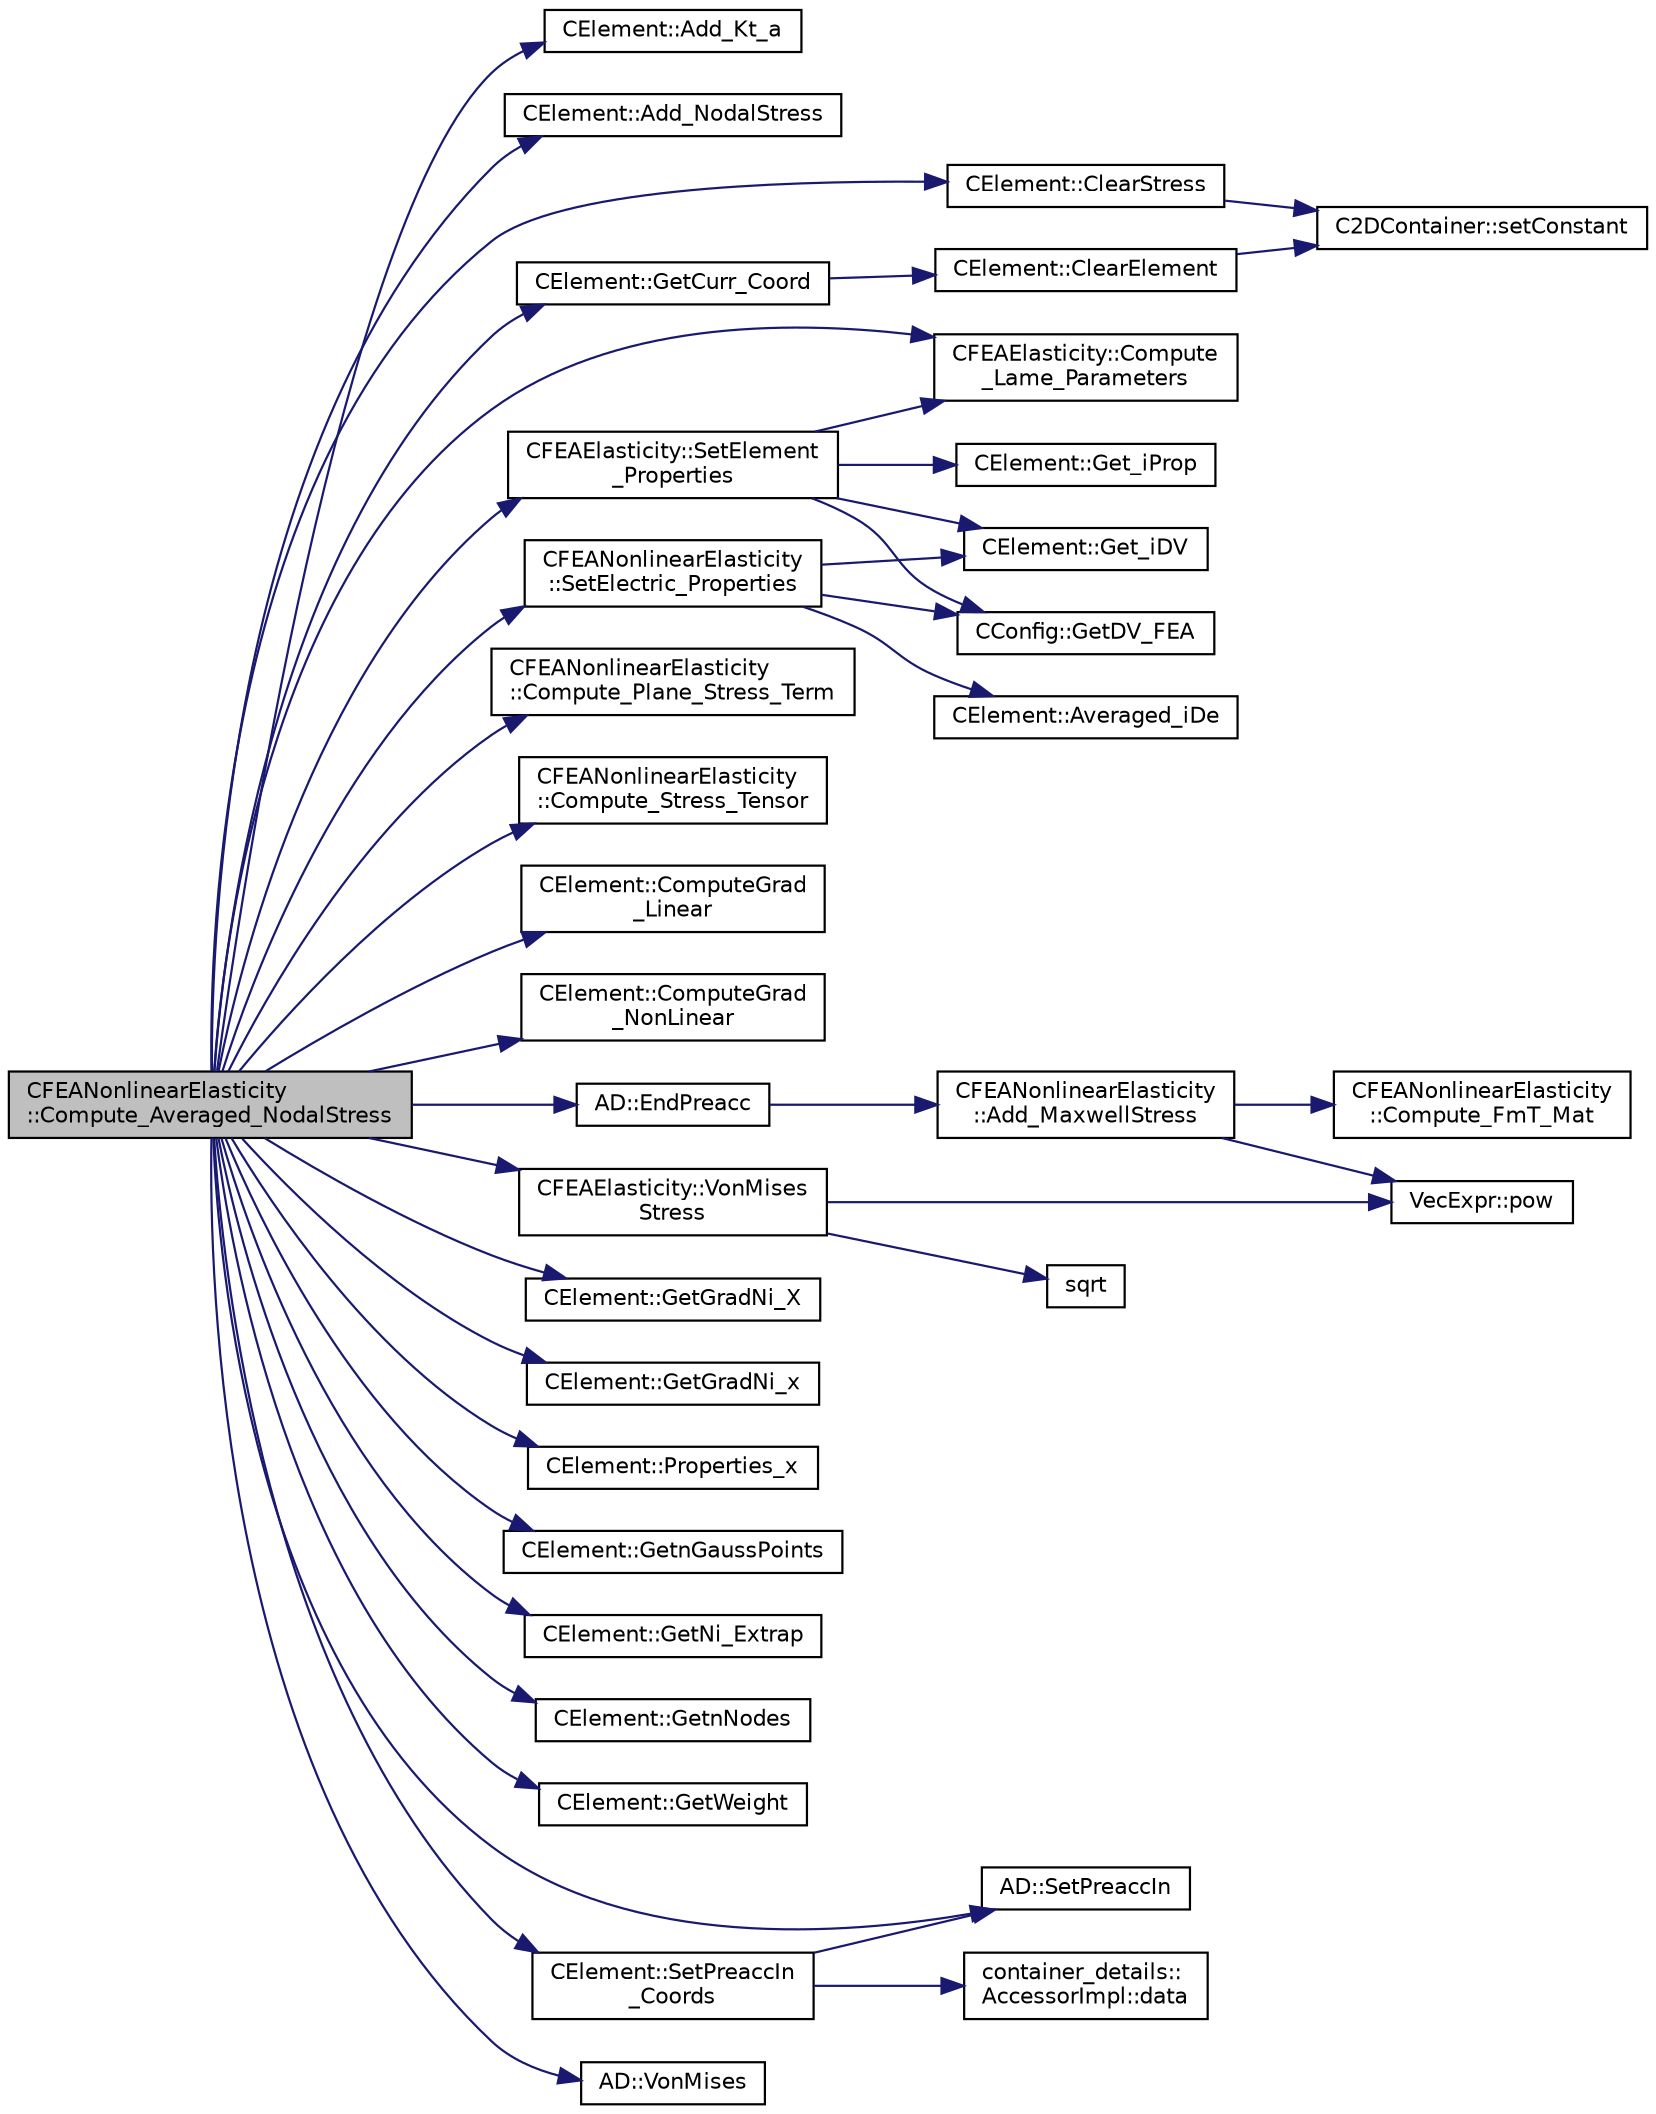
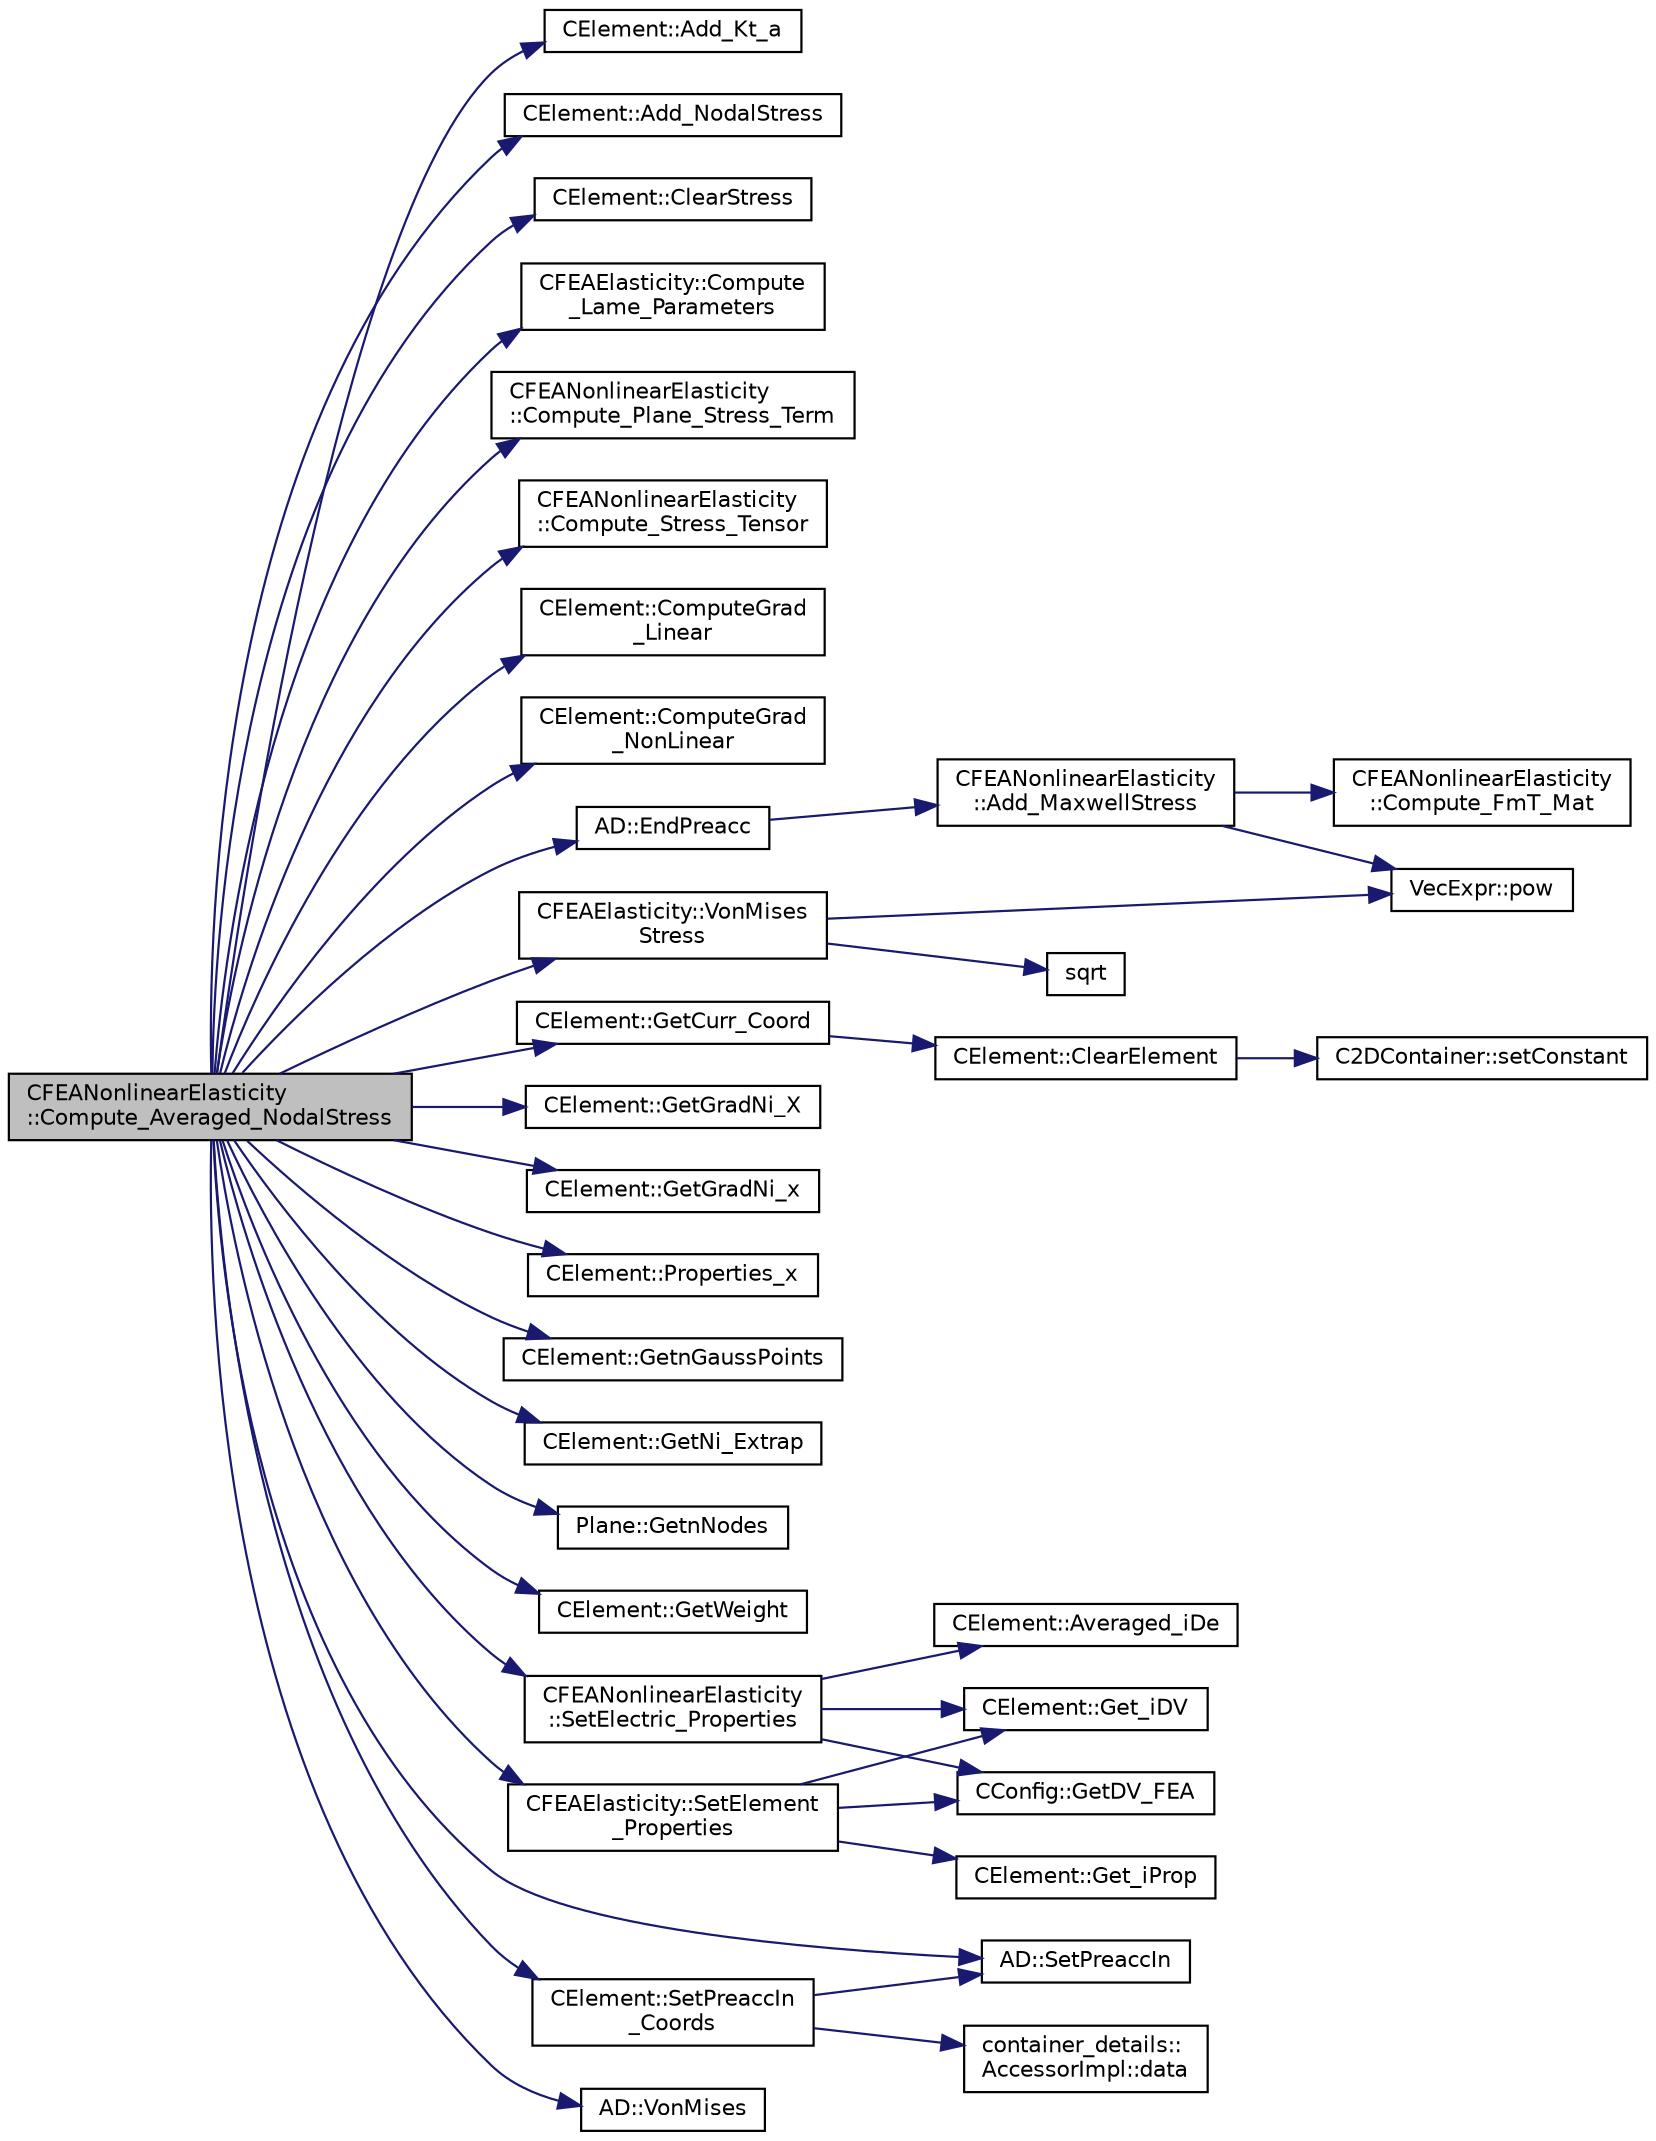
(1260, 204) -> none
(868, 419) -> none
(673, 1720) -> (673, 1528)
